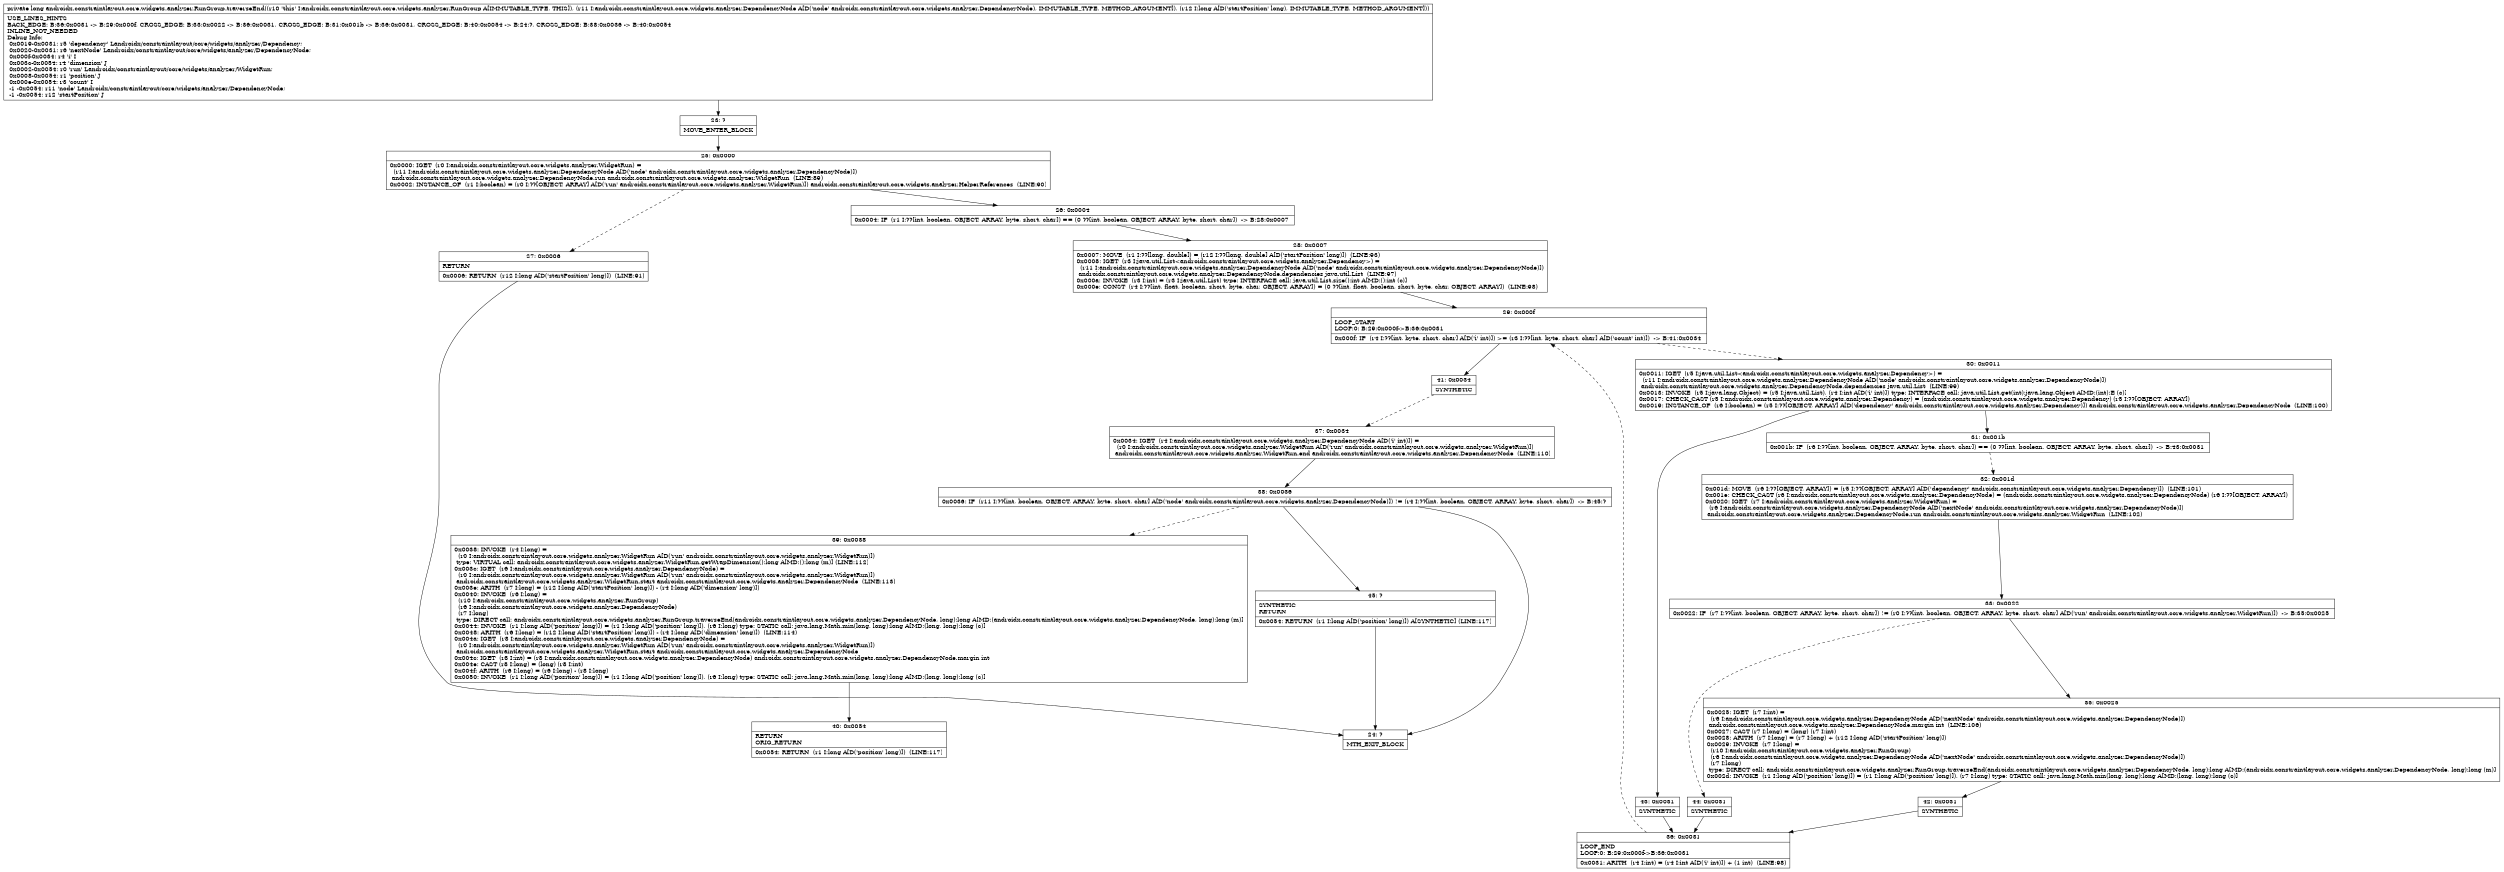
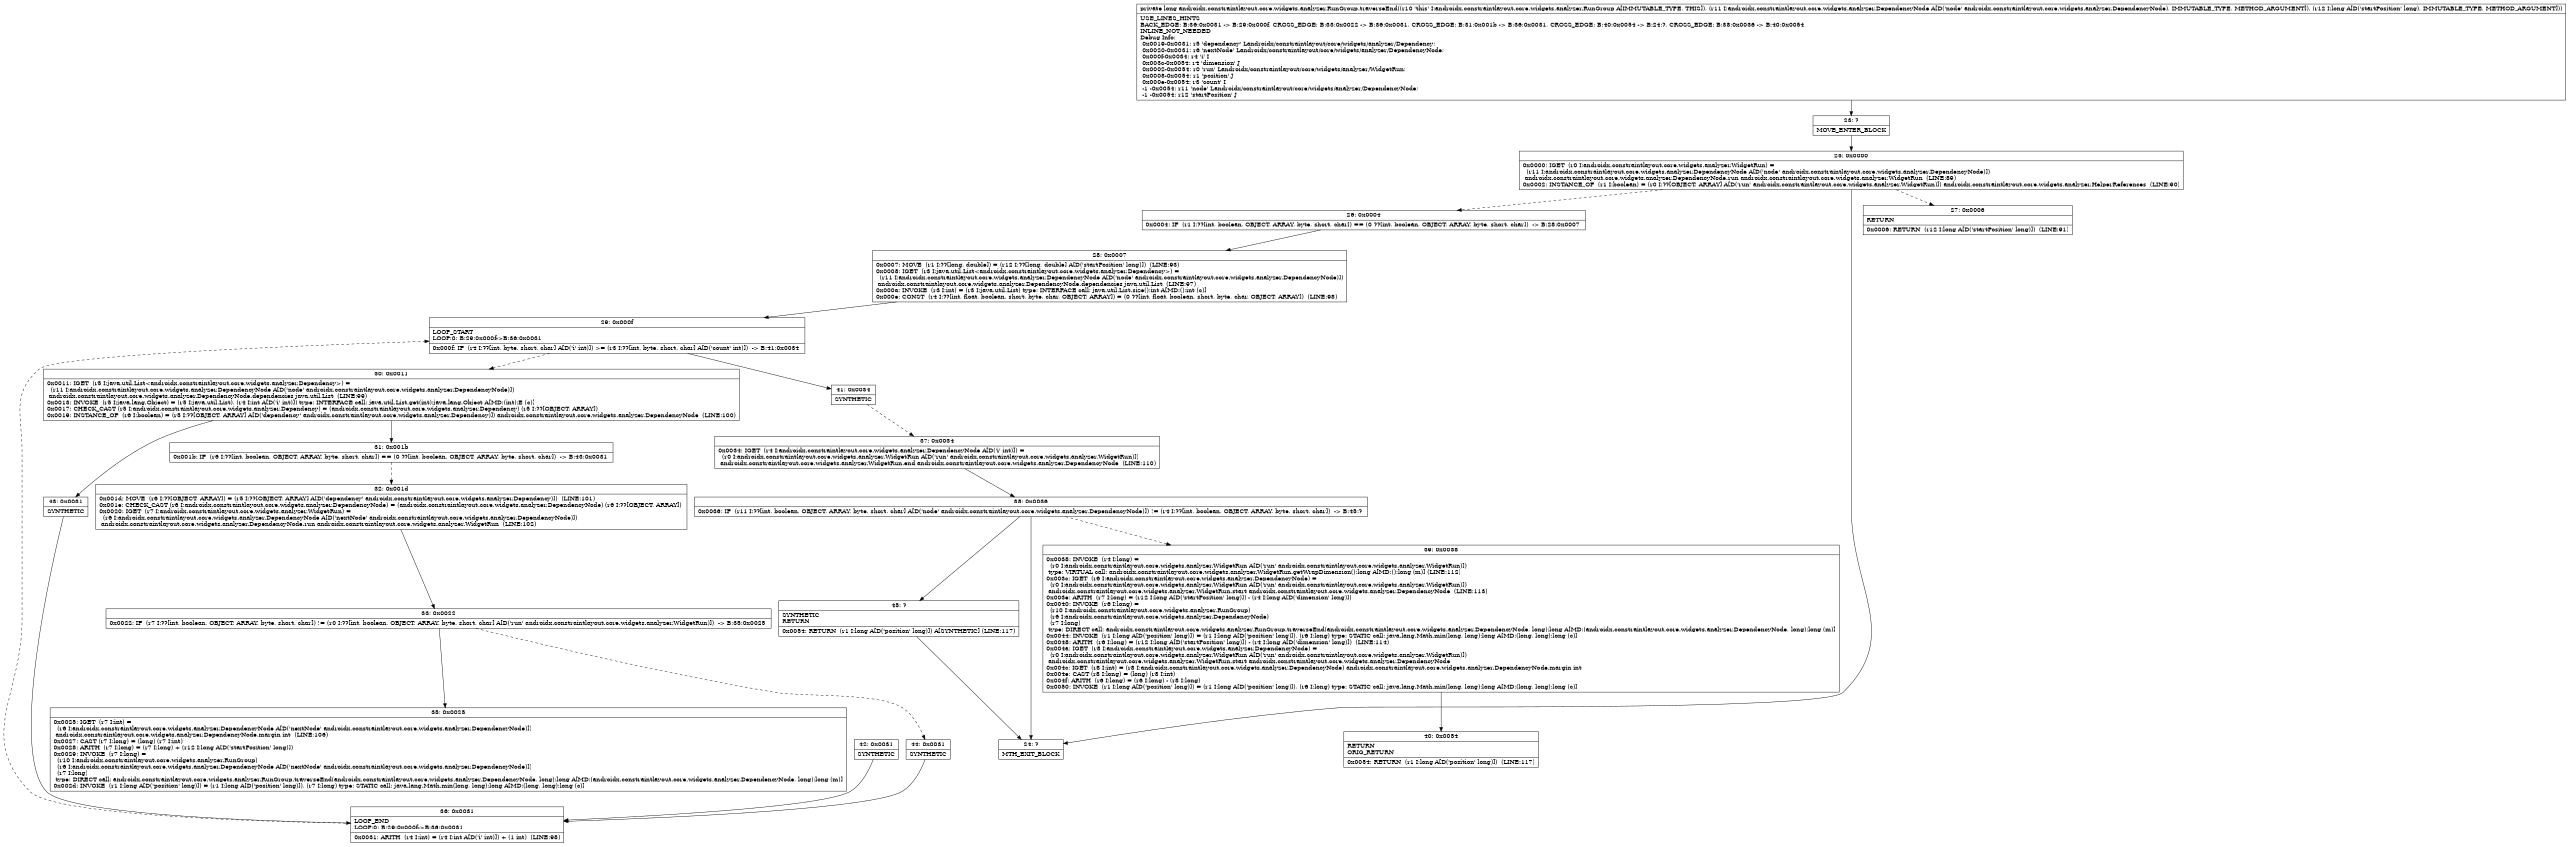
(932, 197) -> (1562, 200)
(672, 697) -> (1711, 704)
(1984, 789) -> none
